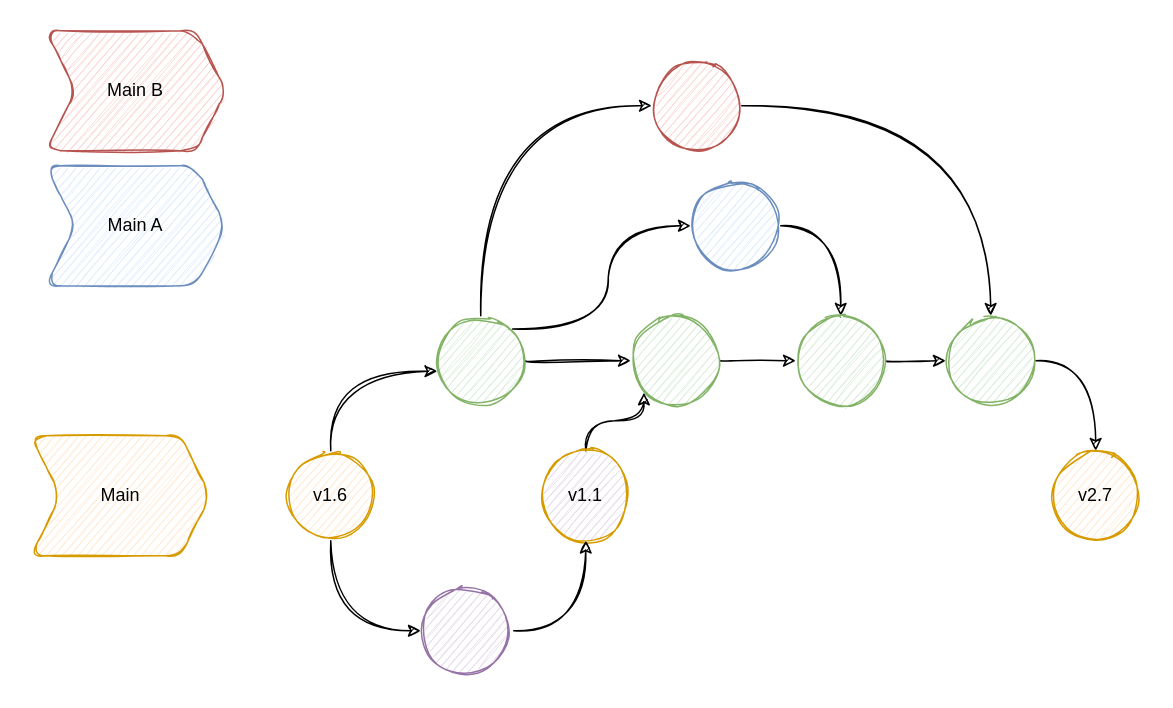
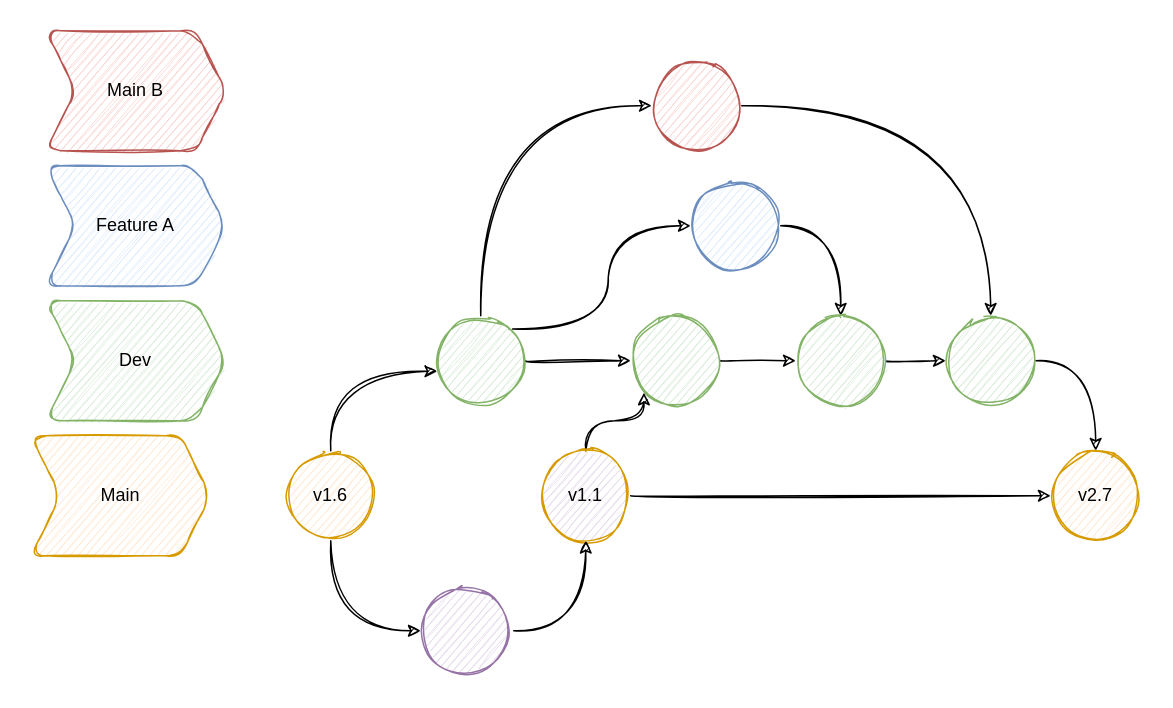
(136, 226) -> (136, 226)
none -> (136, 361)
none -> (836, 496)
